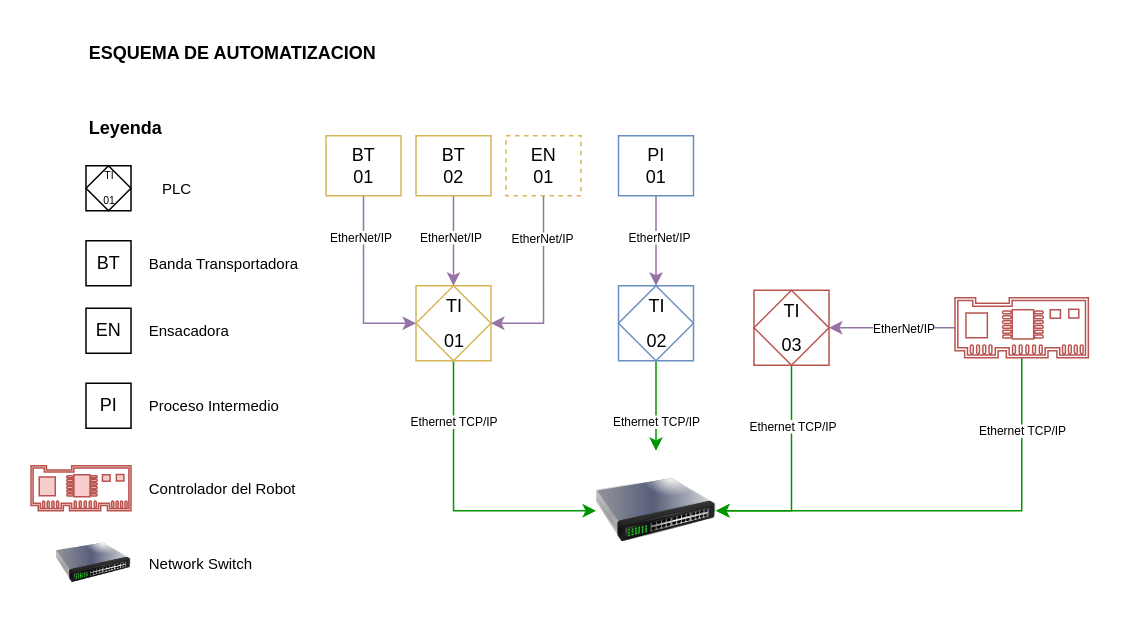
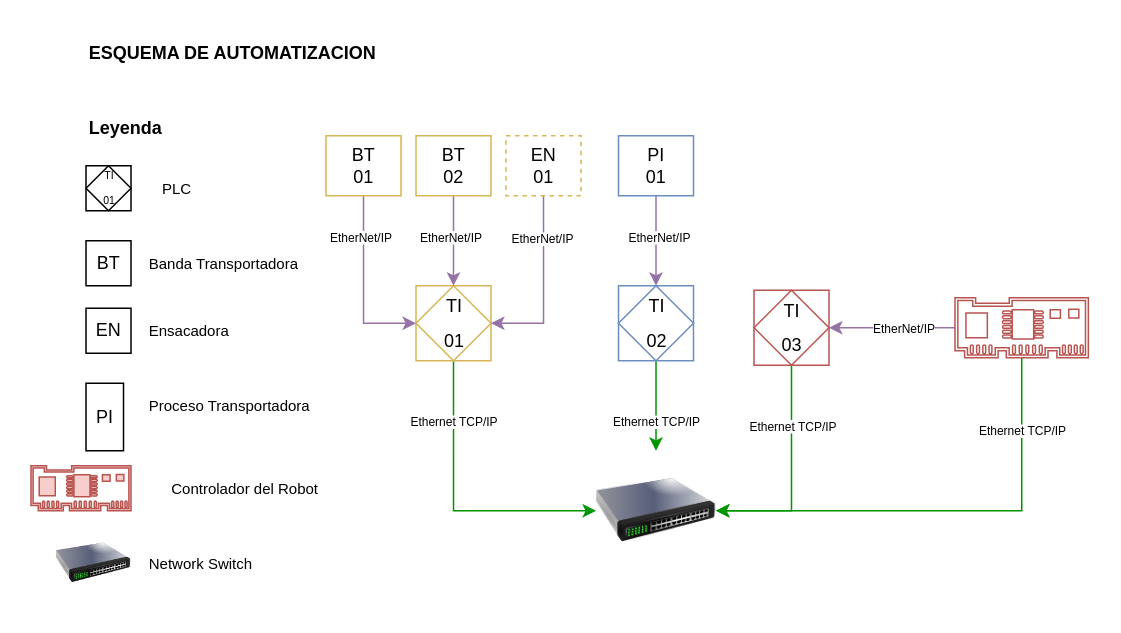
(108, 406) -> (105, 417)
(221, 406) -> (240, 406)
(236, 488) -> (258, 488)
